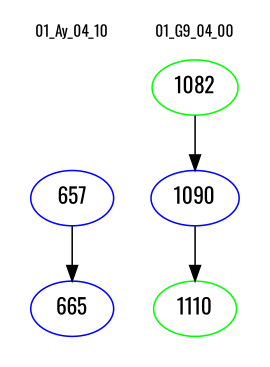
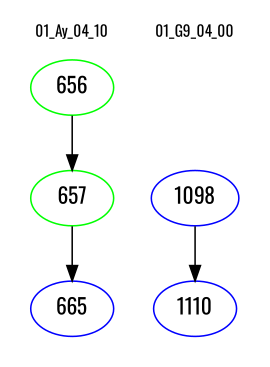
none -> (72, 88)
(195, 88) -> none
(72, 198) -> (72, 198)
(195, 198) -> (195, 198)
(195, 309) -> (195, 309)
